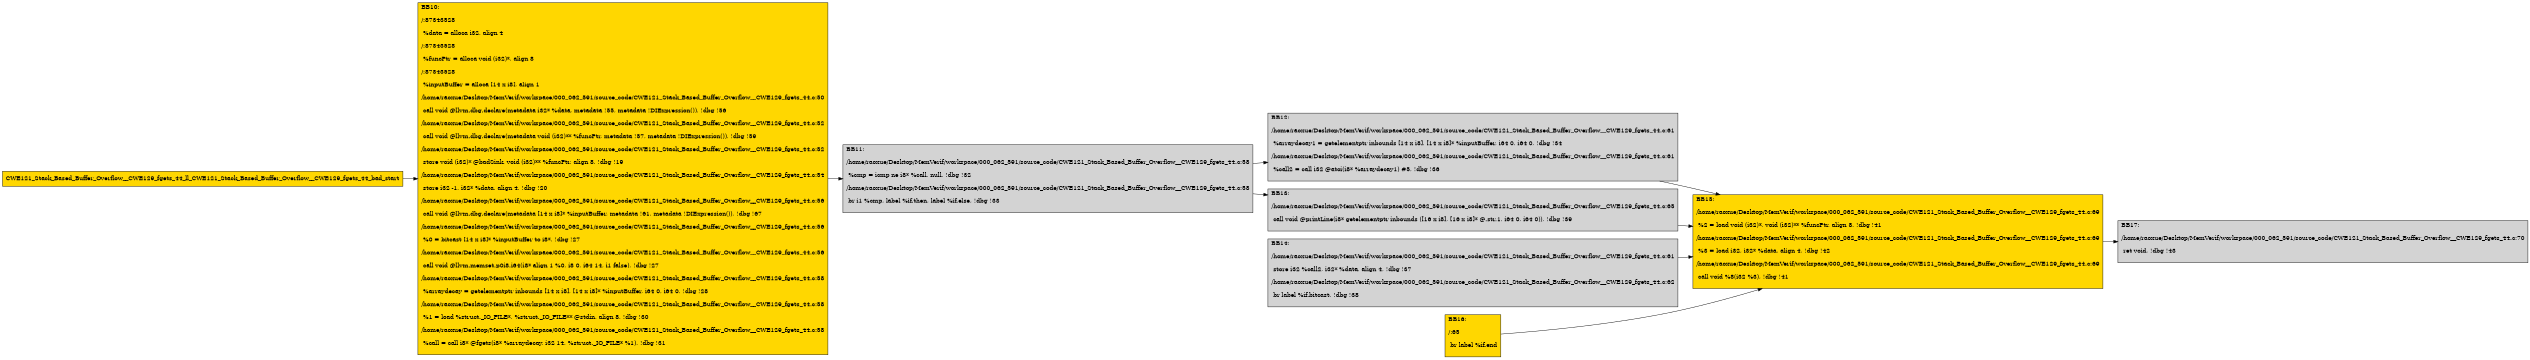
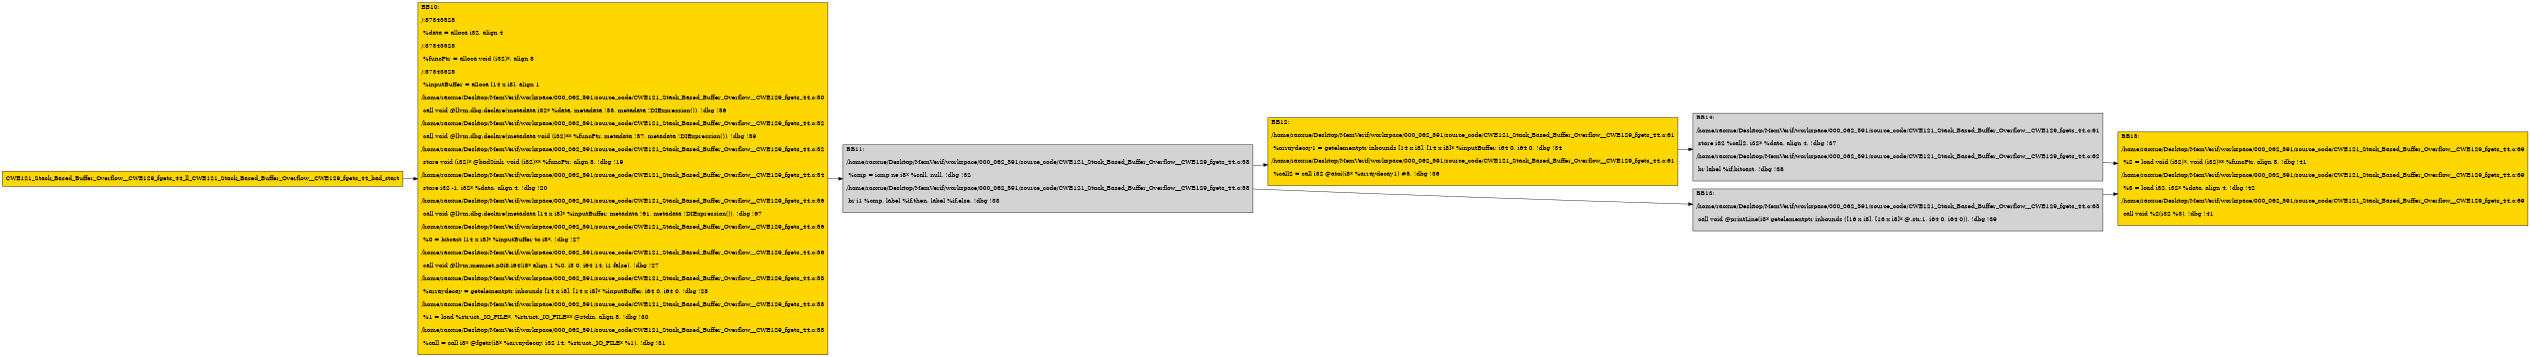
(1473, 147) -> (1473, 152)
(1688, 187) -> (1683, 149)
(2323, 242) -> none
(1742, 277) -> (2168, 214)
(1473, 336) -> none
